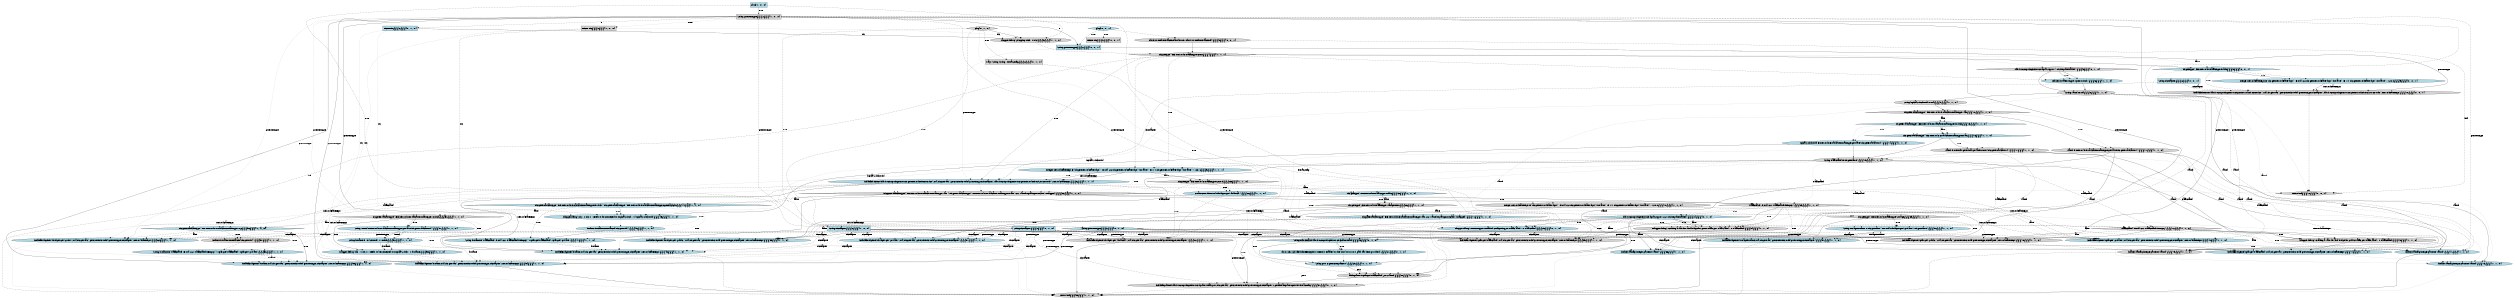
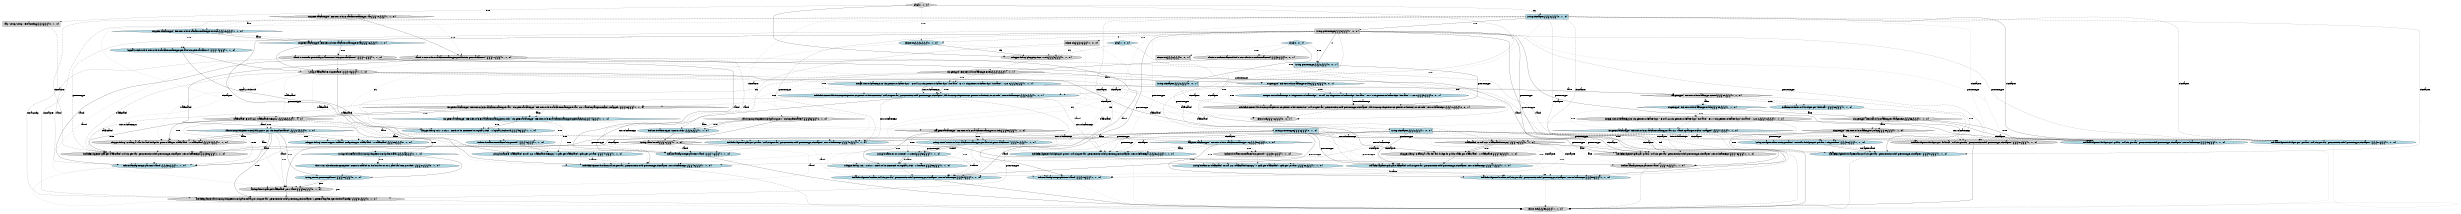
(759, 5) -> (1122, 43)
(759, 10) -> (1443, 24)
(400, 28) -> (921, 43)
none -> (1260, 67)
(2086, 93) -> (661, 142)
(1931, 103) -> none
(785, 130) -> (1534, 11)
(1184, 150) -> (921, 23)
(2309, 193) -> (1274, 119)
(1103, 229) -> (1296, 131)
